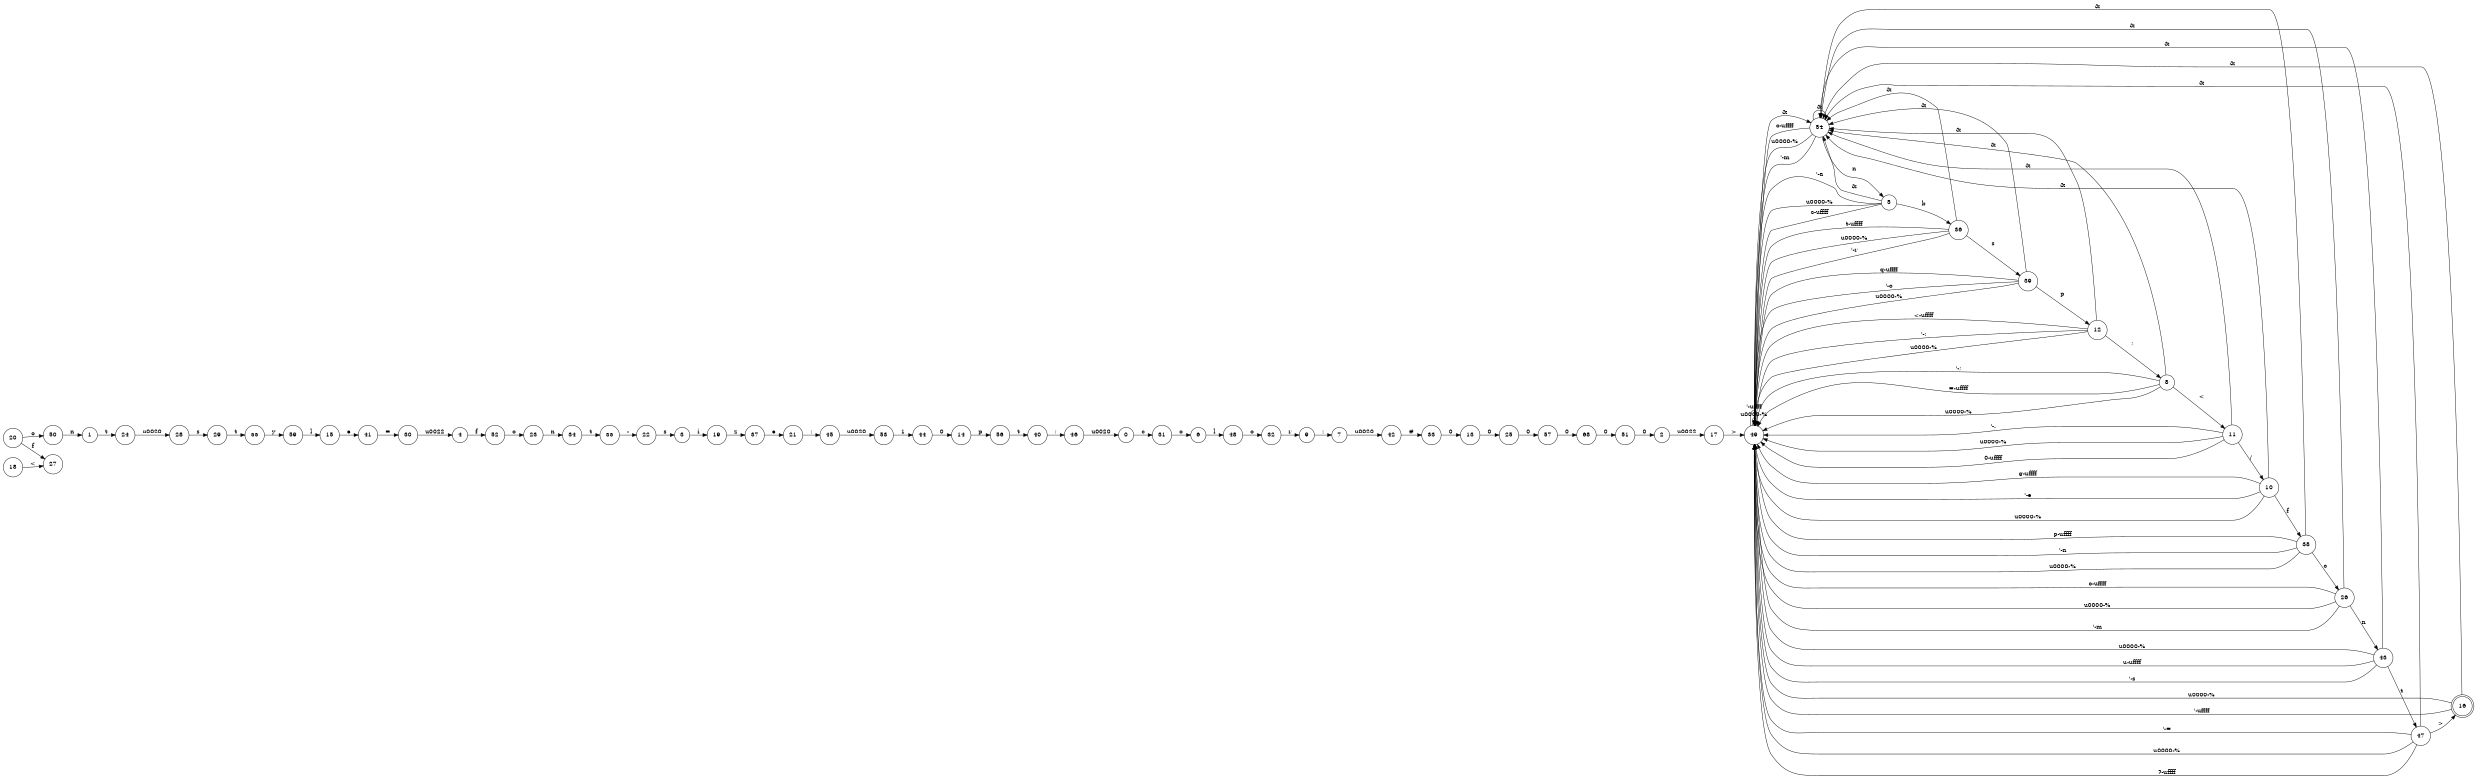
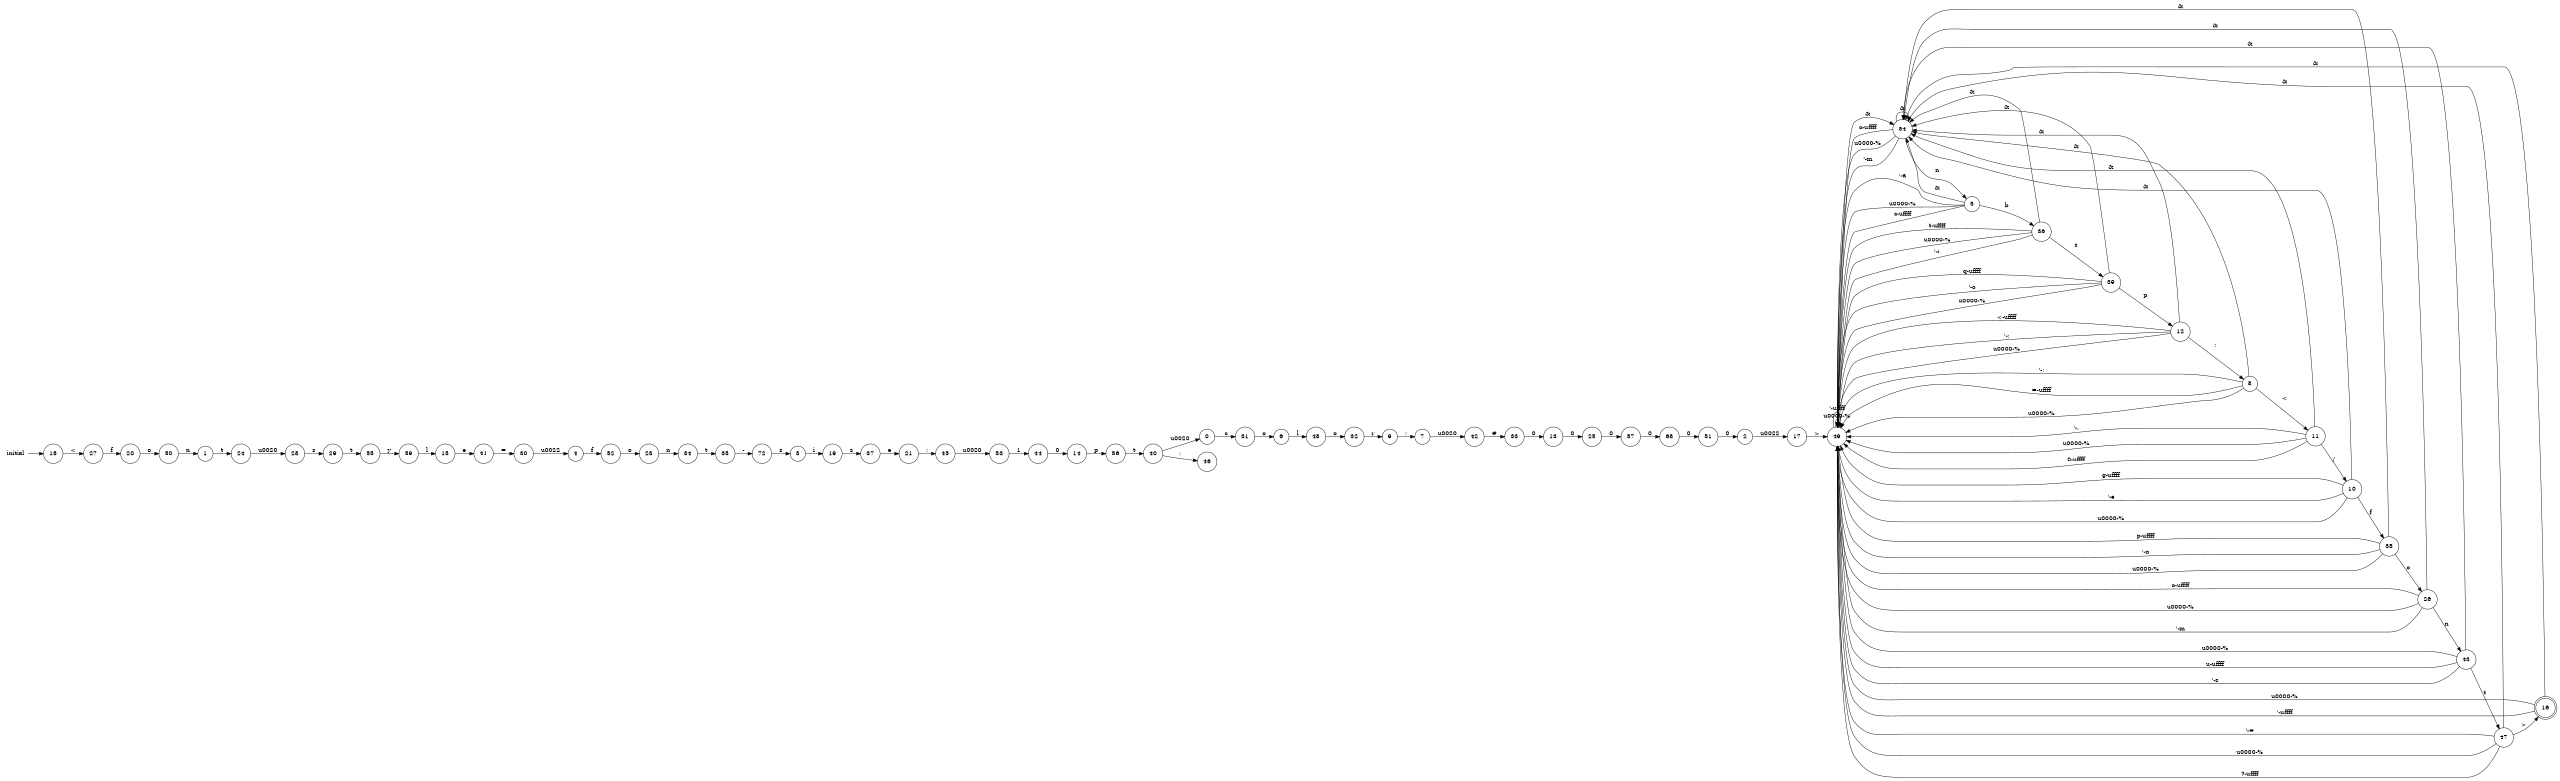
(646, 435) -> (762, 454)
(1099, 435) -> (1179, 446)
(31, 450) -> (110, 454)
none -> (16, 454)
